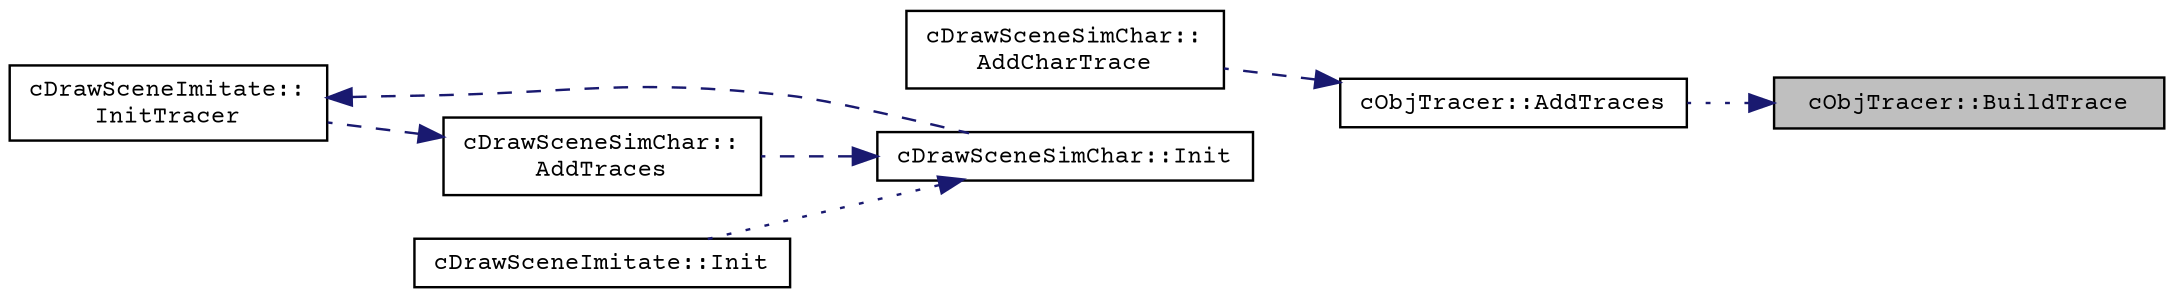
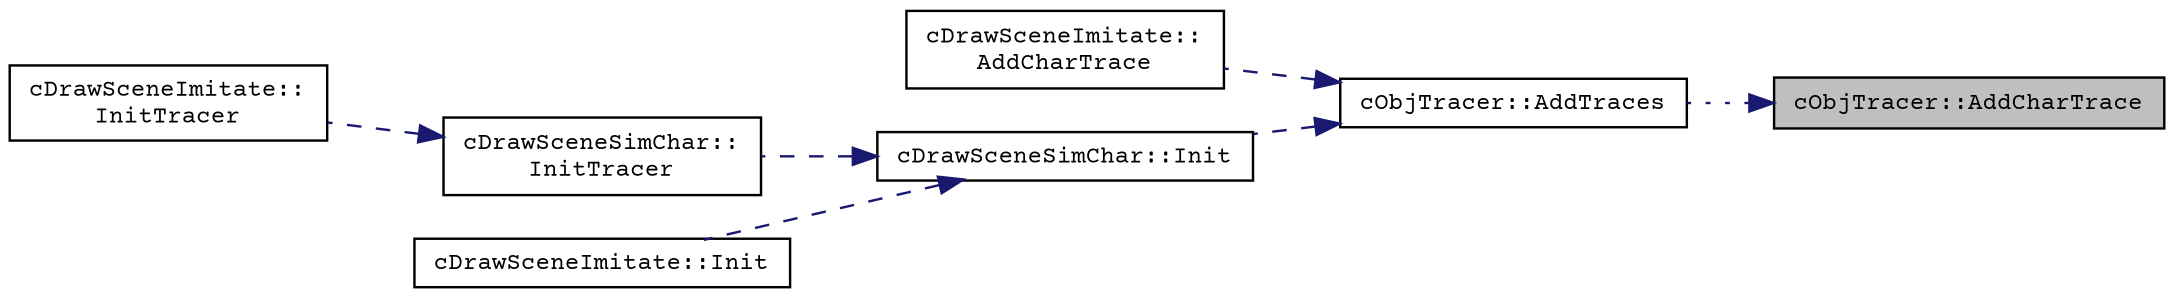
(1065, 50) -> (1065, 50)
(663, 87) -> (1284, 130)
(1969, 103) -> (1969, 103)
(602, 156) -> (602, 156)
(822, 212) -> (822, 212)
